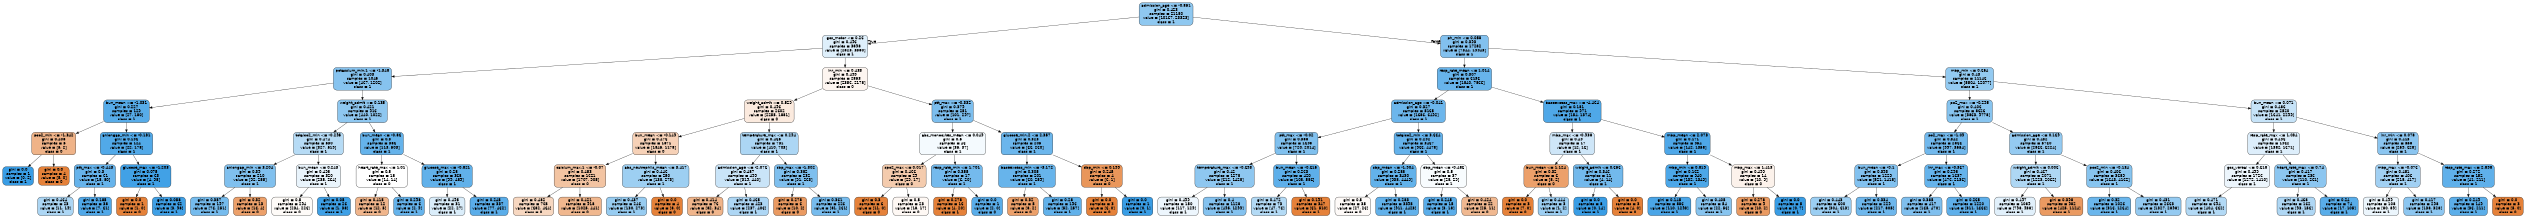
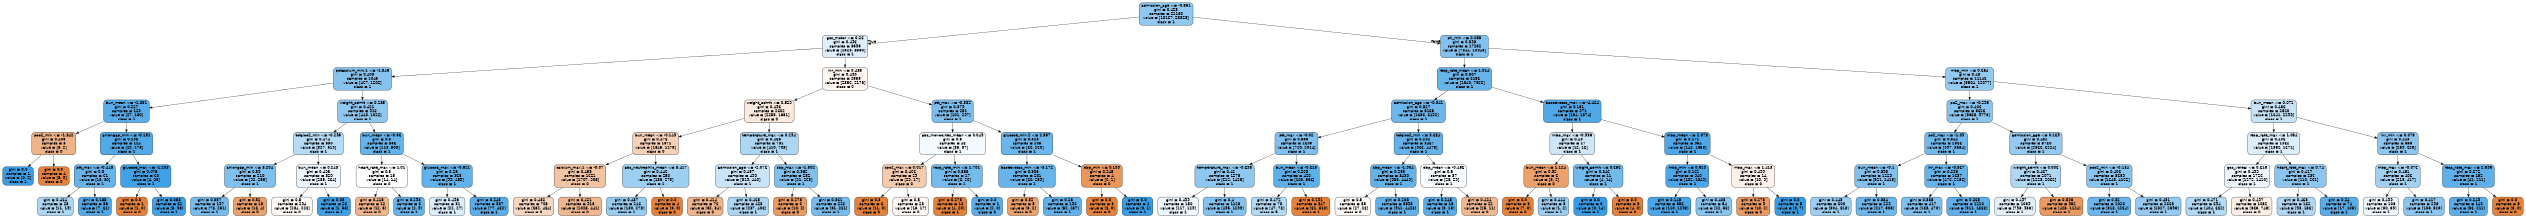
(1269, 206) -> (1269, 206)
none -> (2252, 206)
